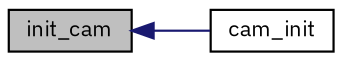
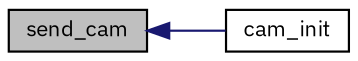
(70, 31) -> (78, 31)
